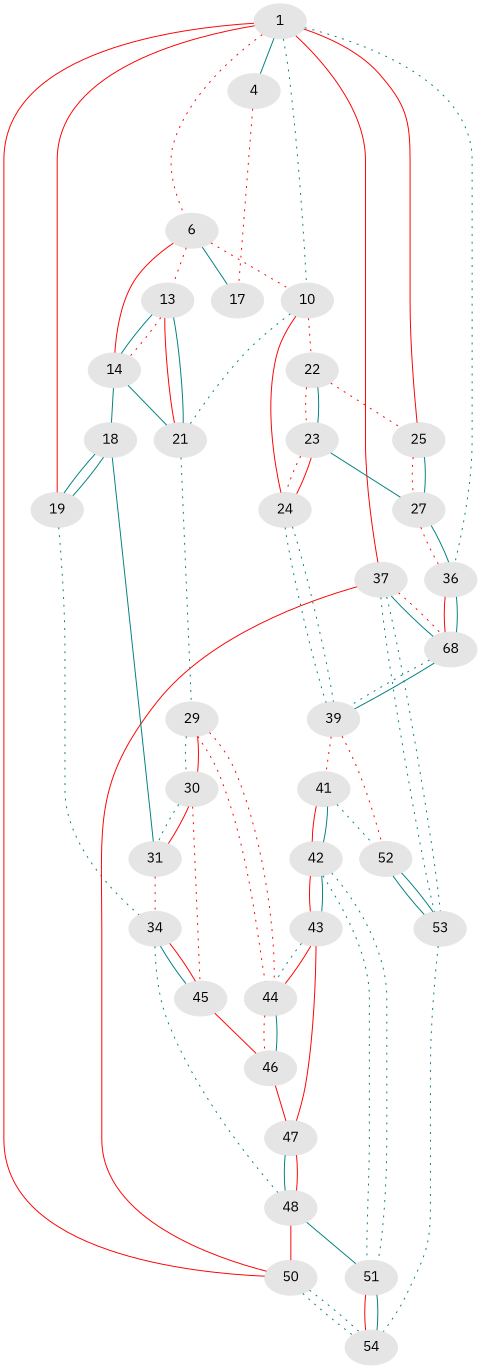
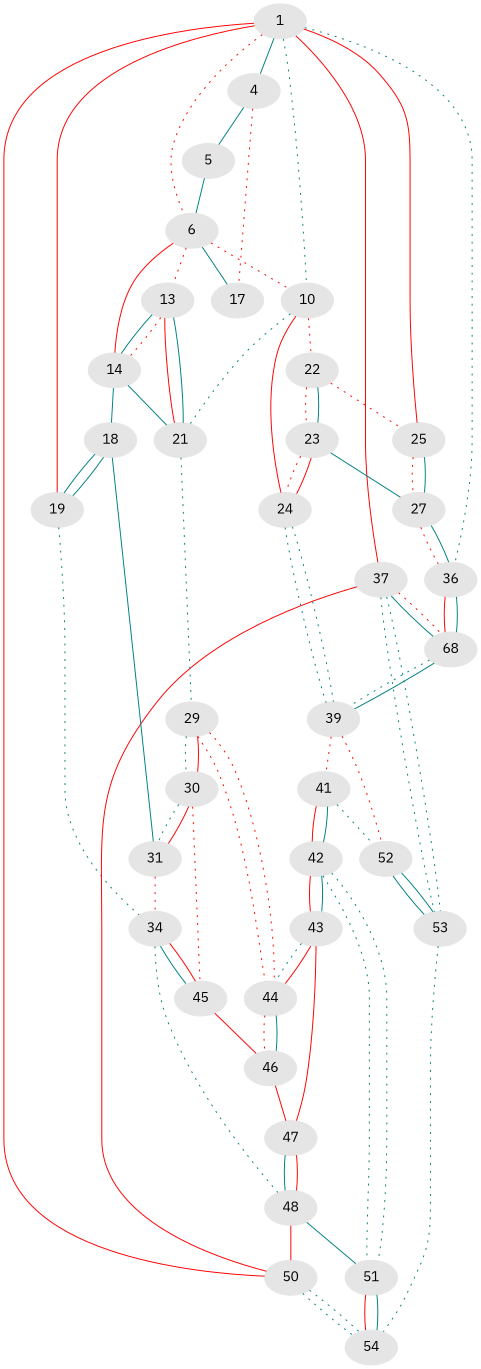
none -> (208, 161)
